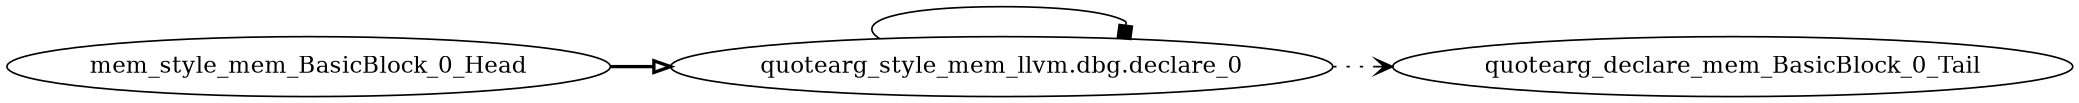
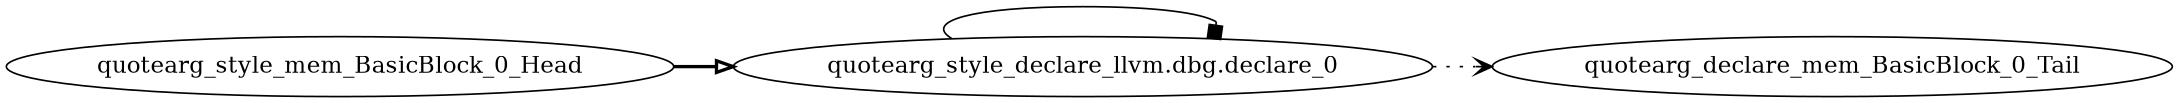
(309, 67) -> (340, 67)
(1002, 67) -> (1083, 67)
